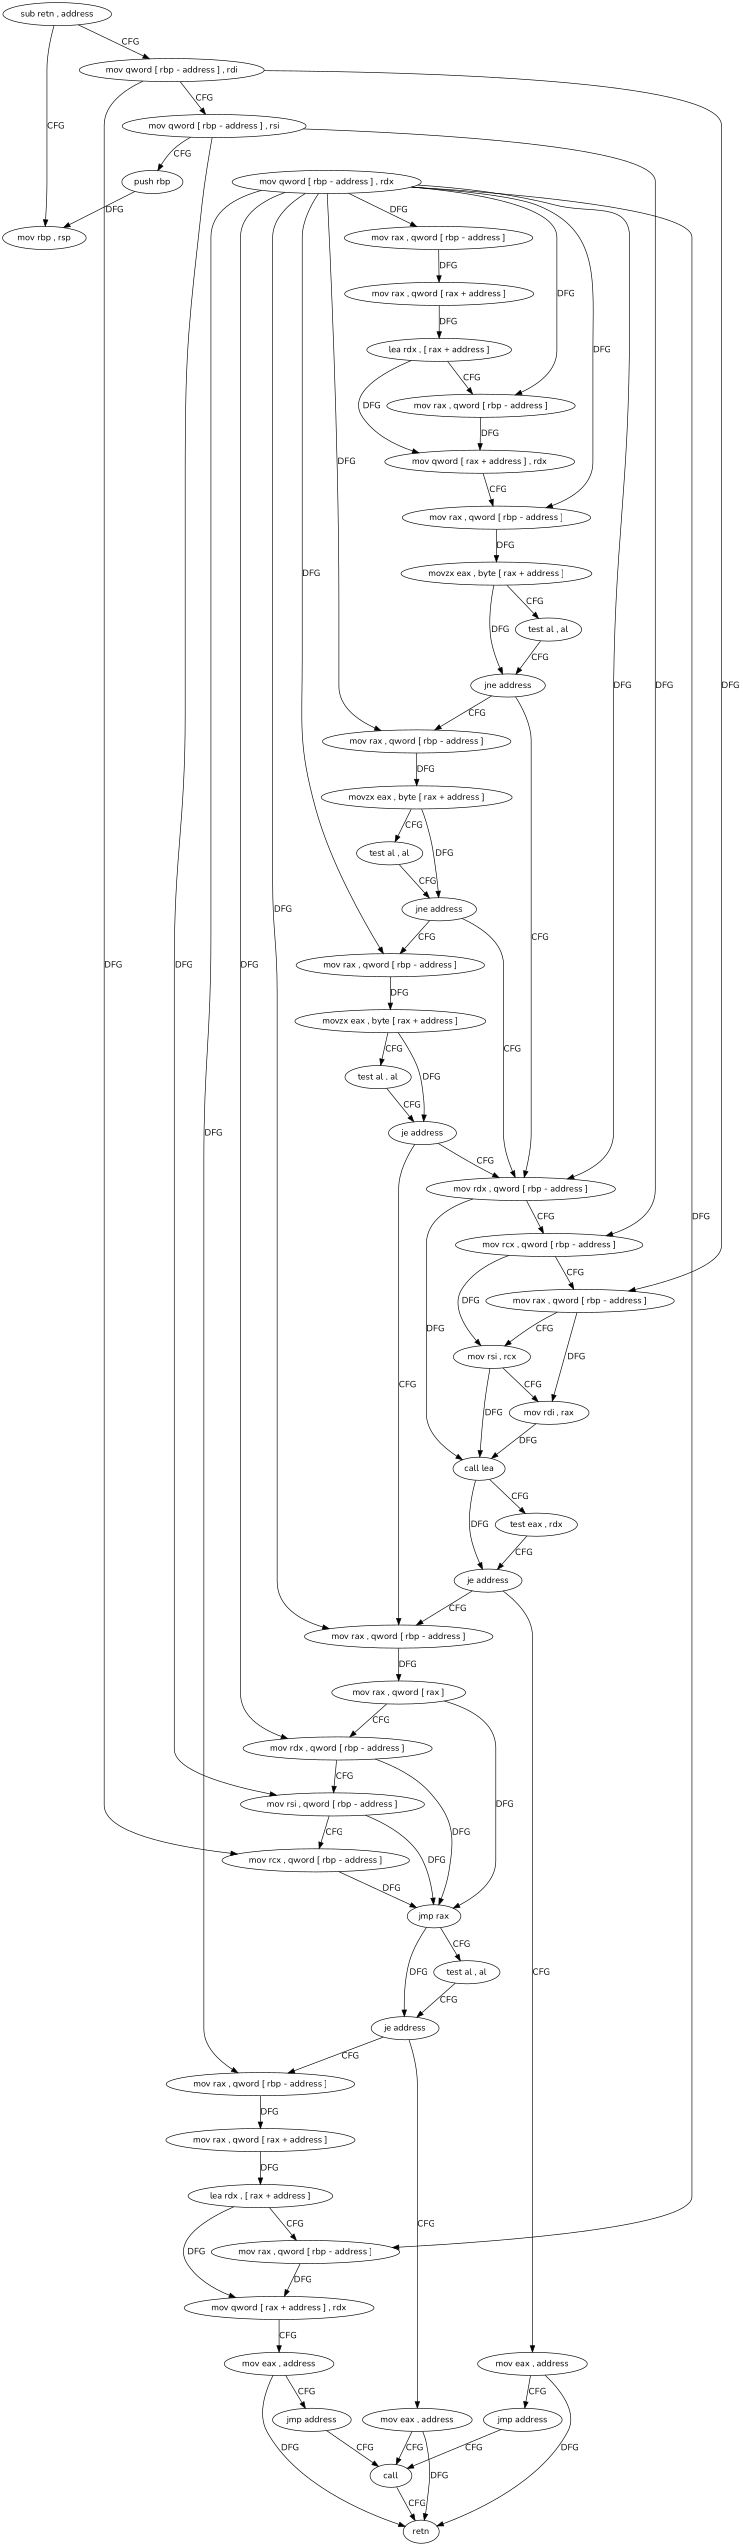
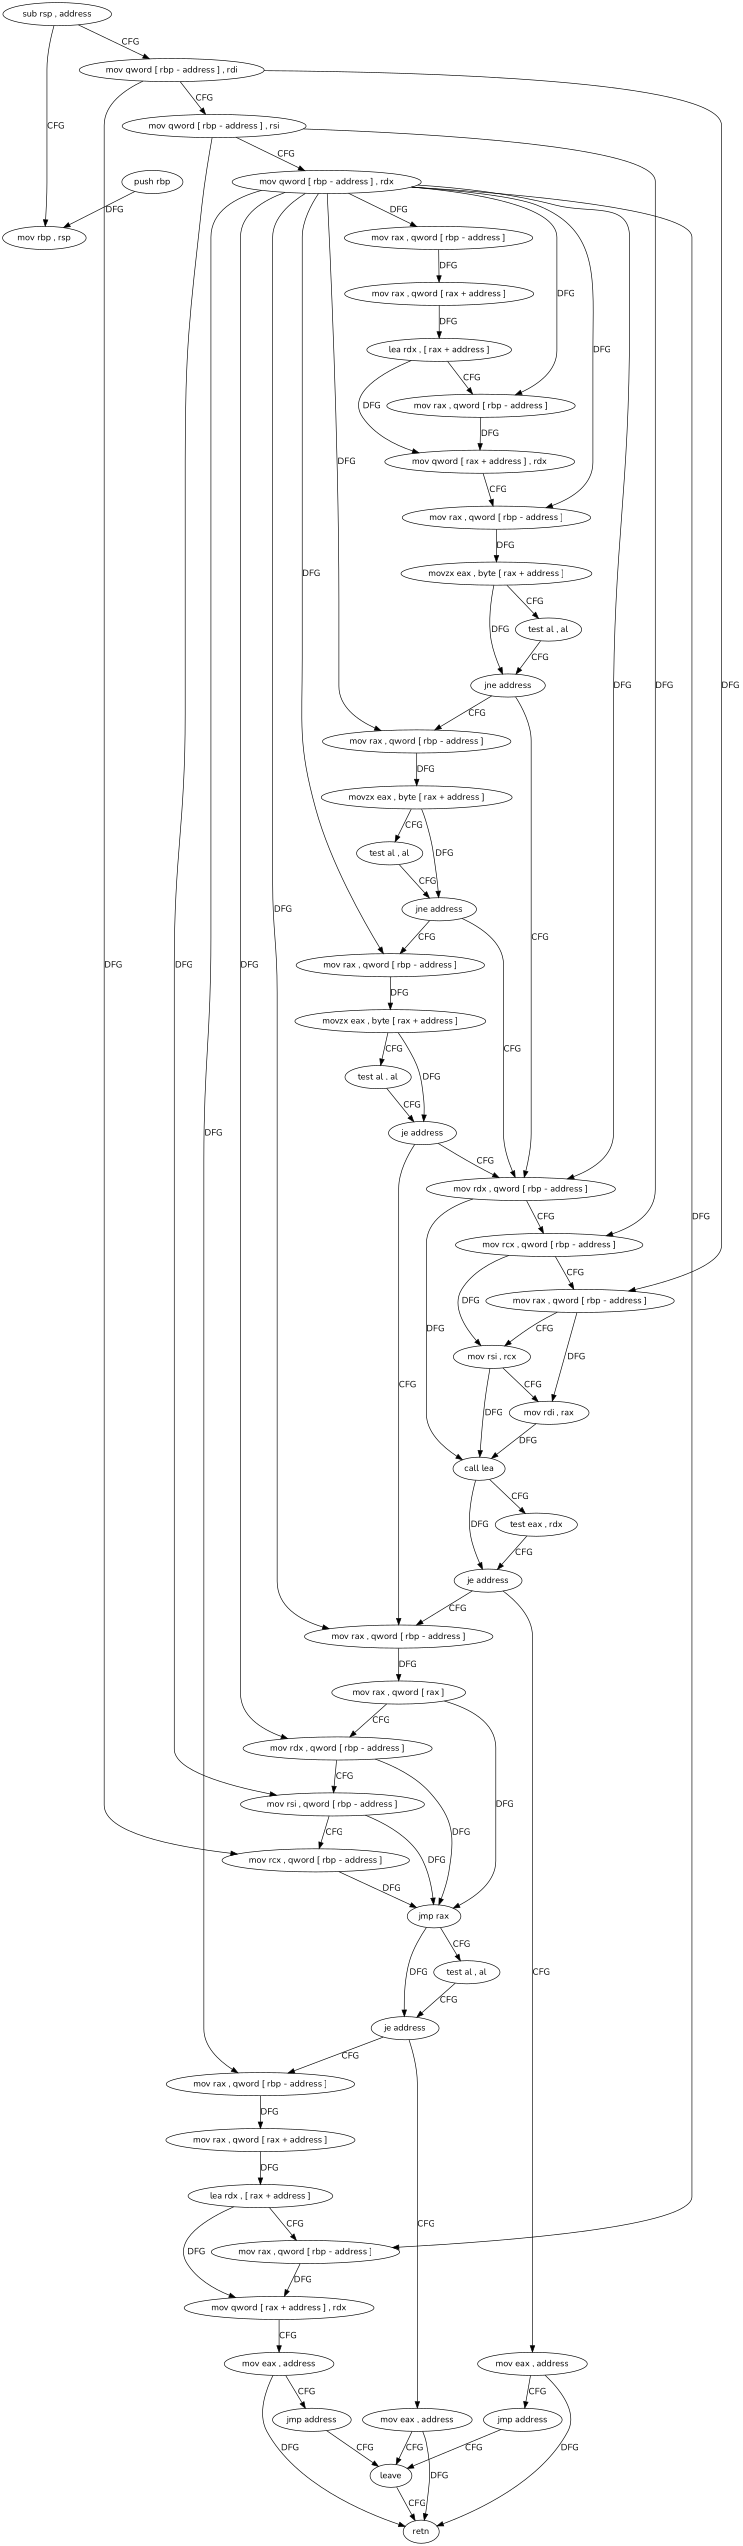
(57, 14) -> (57, 14)
(174, 149) -> (268, 153)
(391, 2476) -> (391, 2476)
